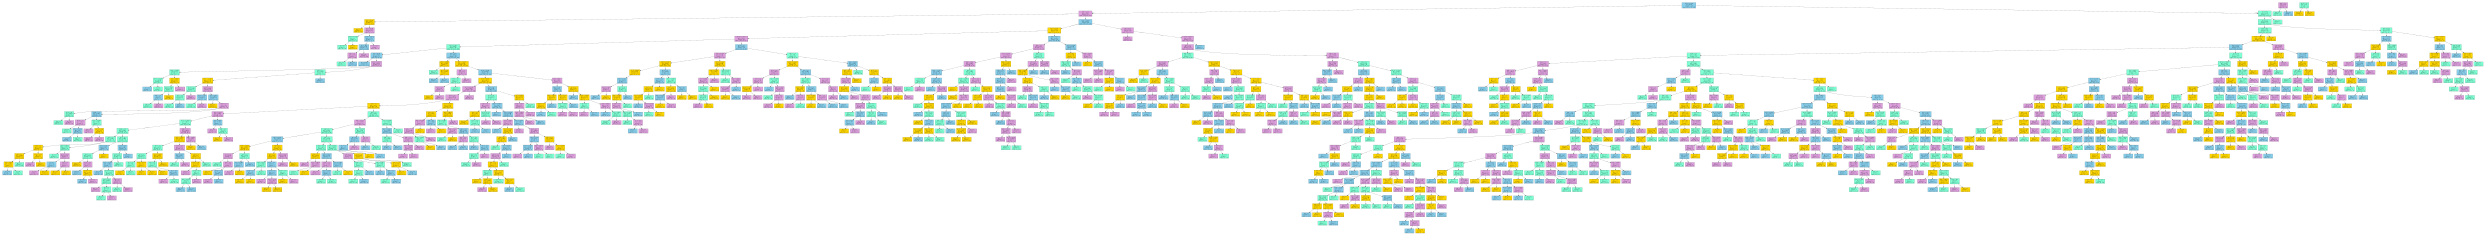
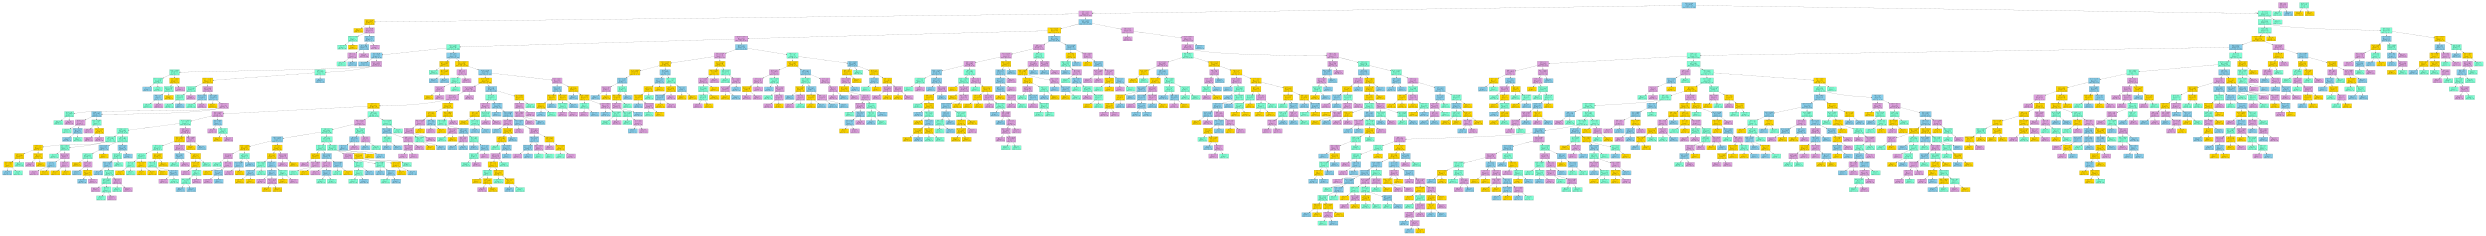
(1288, 89) -> (1288, 89)
